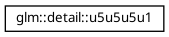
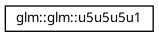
(85, 19) -> (79, 19)
